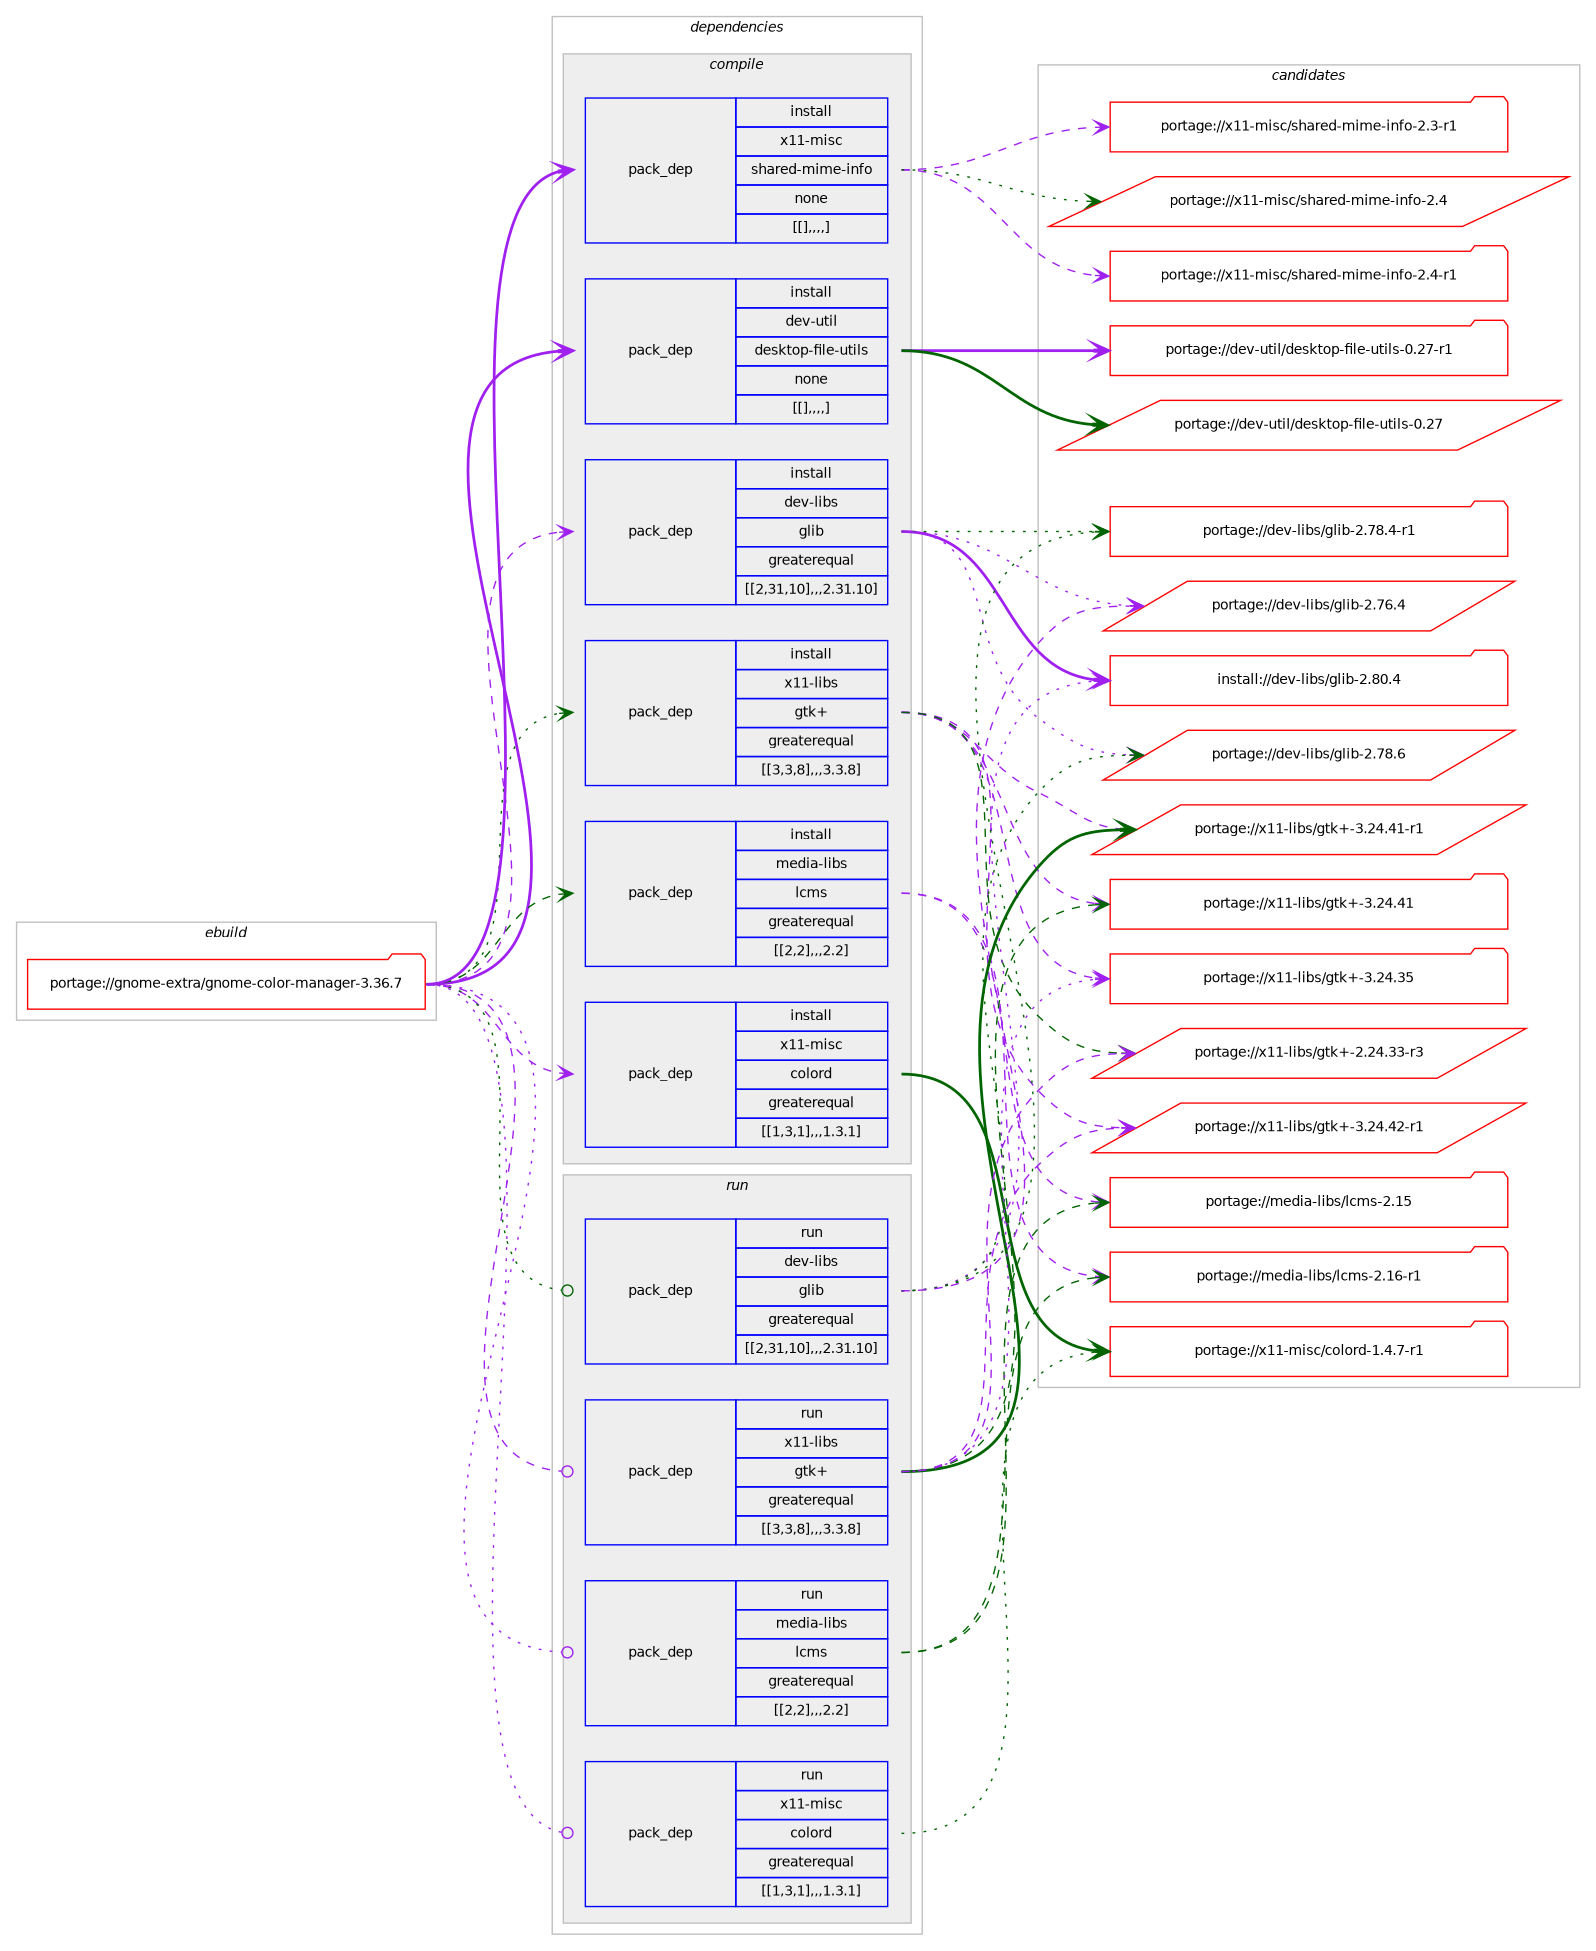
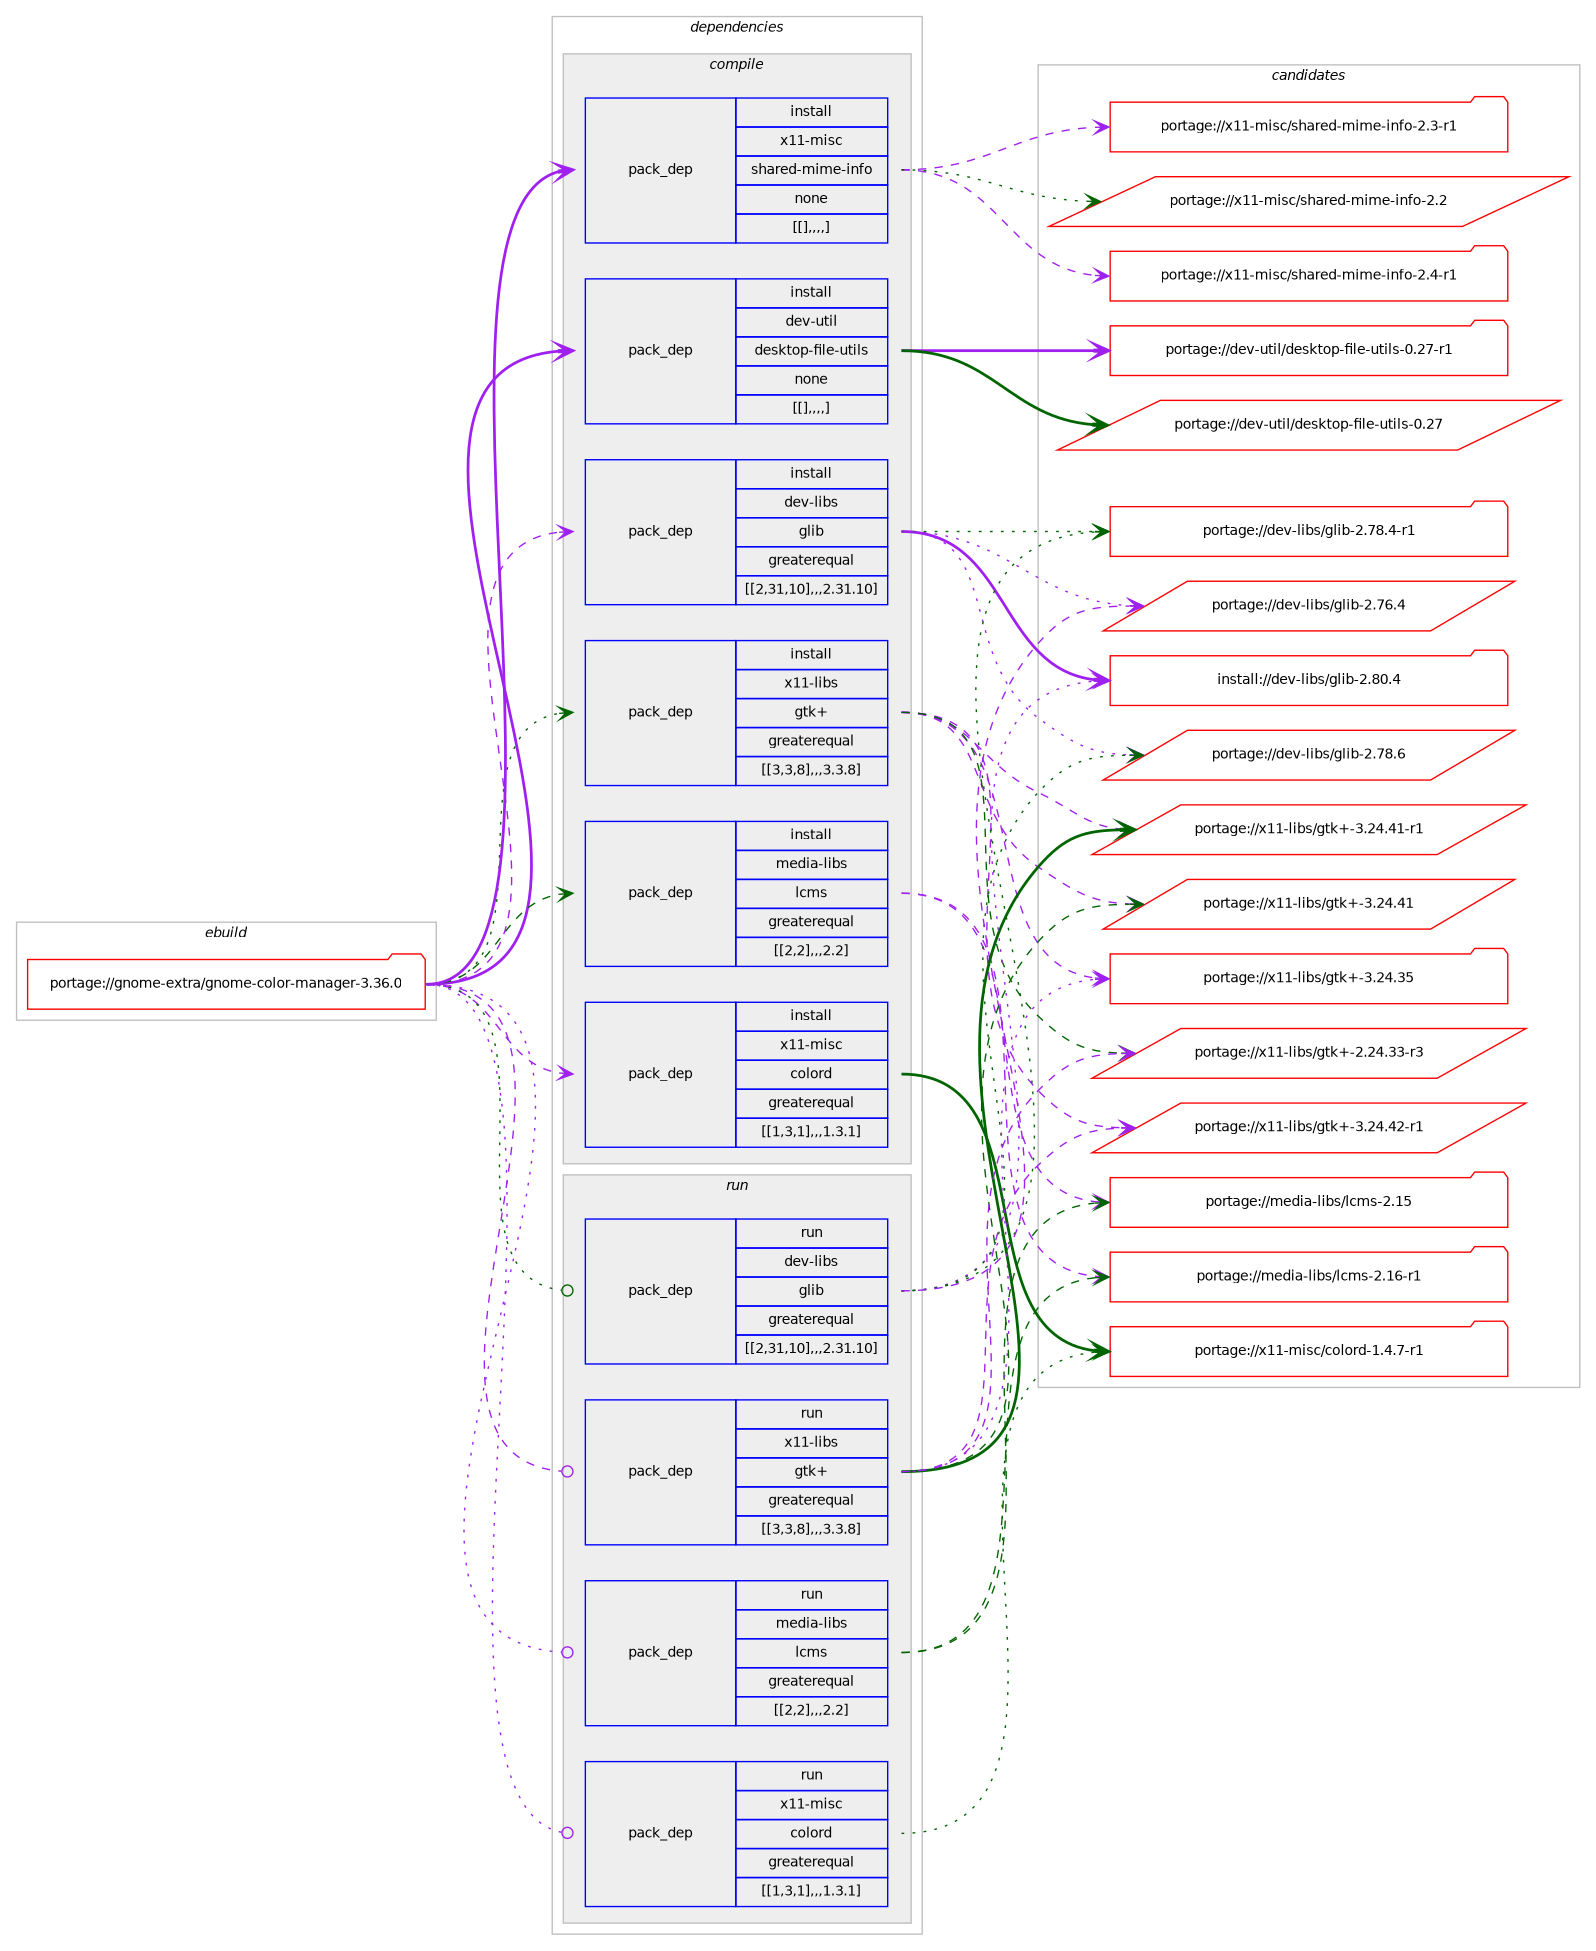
(1309, 202) -> (1309, 202)
(1309, 904) -> (1309, 904)
(226, 984) -> (226, 984)
